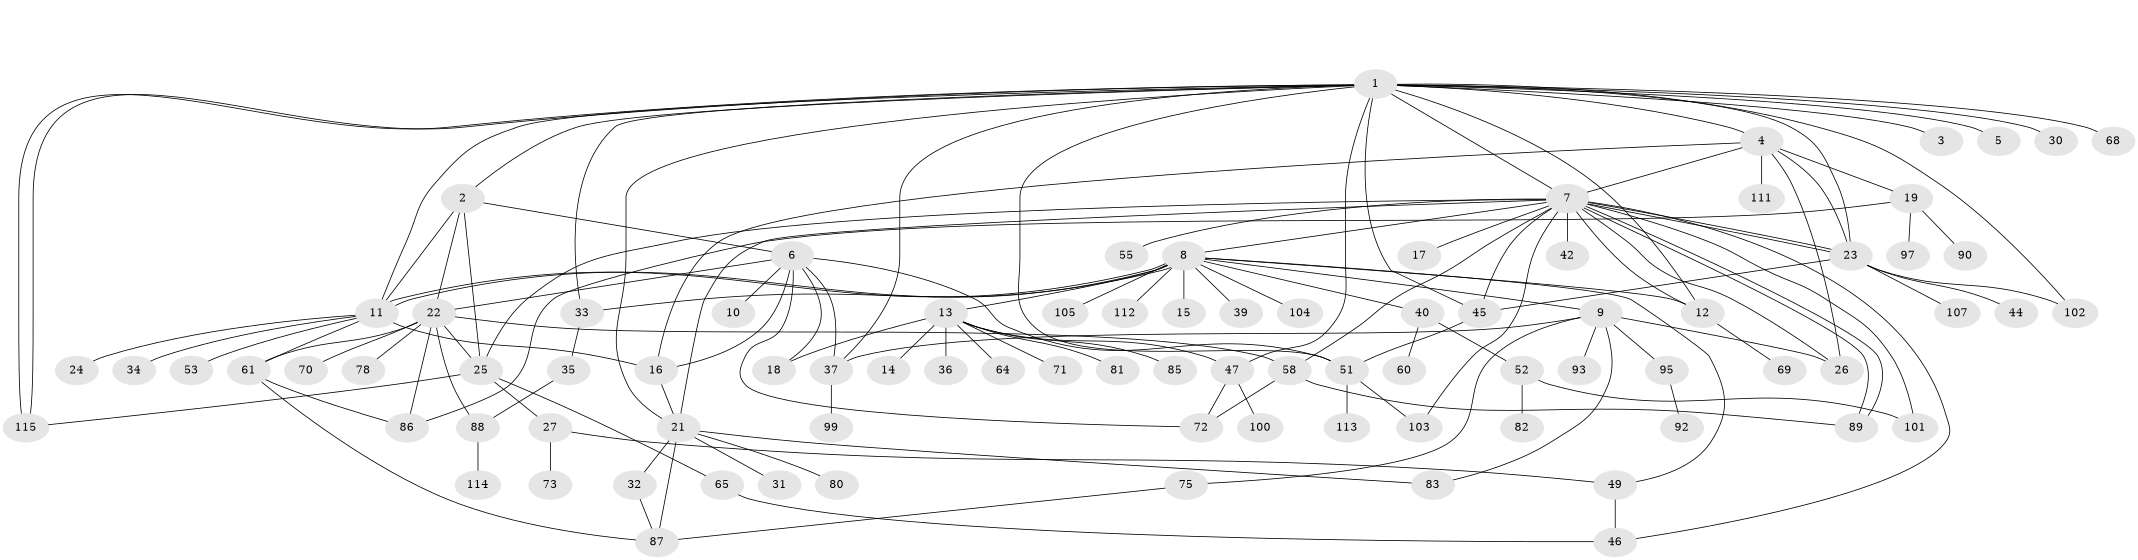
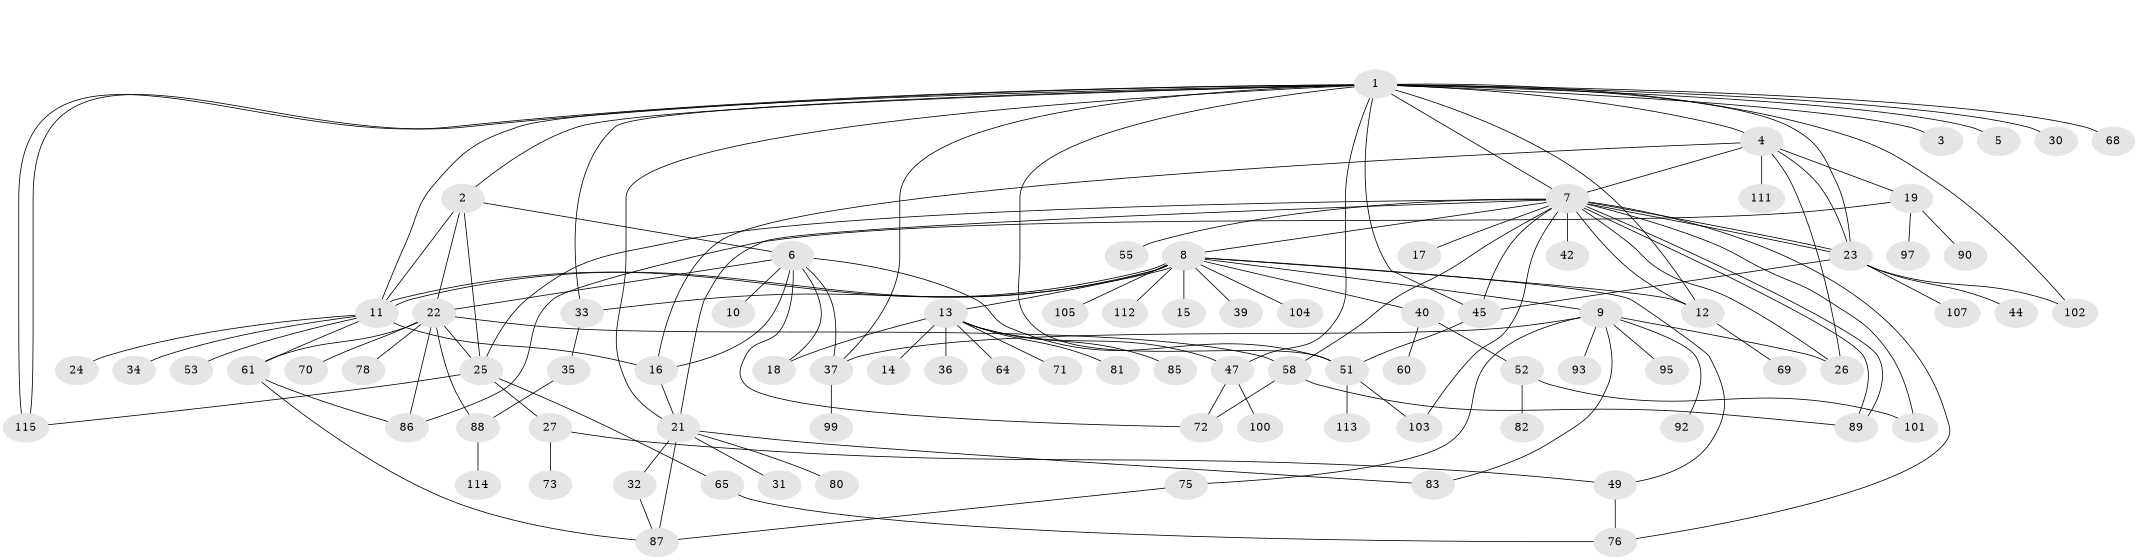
(1674, 396) -> (1687, 348)
(1615, 542) -> (1615, 542)
